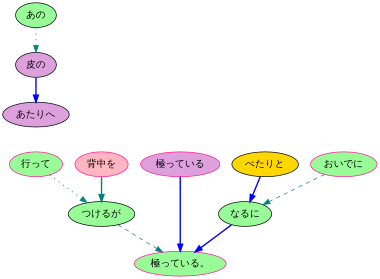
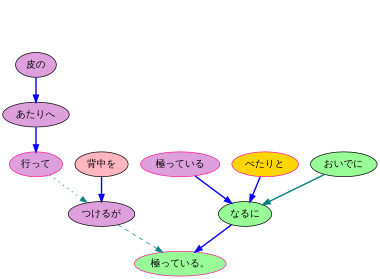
(36, 15) -> none
none -> (36, 136)
(36, 164) -> (36, 164)
(102, 164) -> (102, 164)
(265, 164) -> (265, 164)
(344, 164) -> (344, 164)
(102, 186) -> (102, 186)
(297, 188) -> (297, 188)
(180, 210) -> (210, 187)
(102, 214) -> (102, 214)
